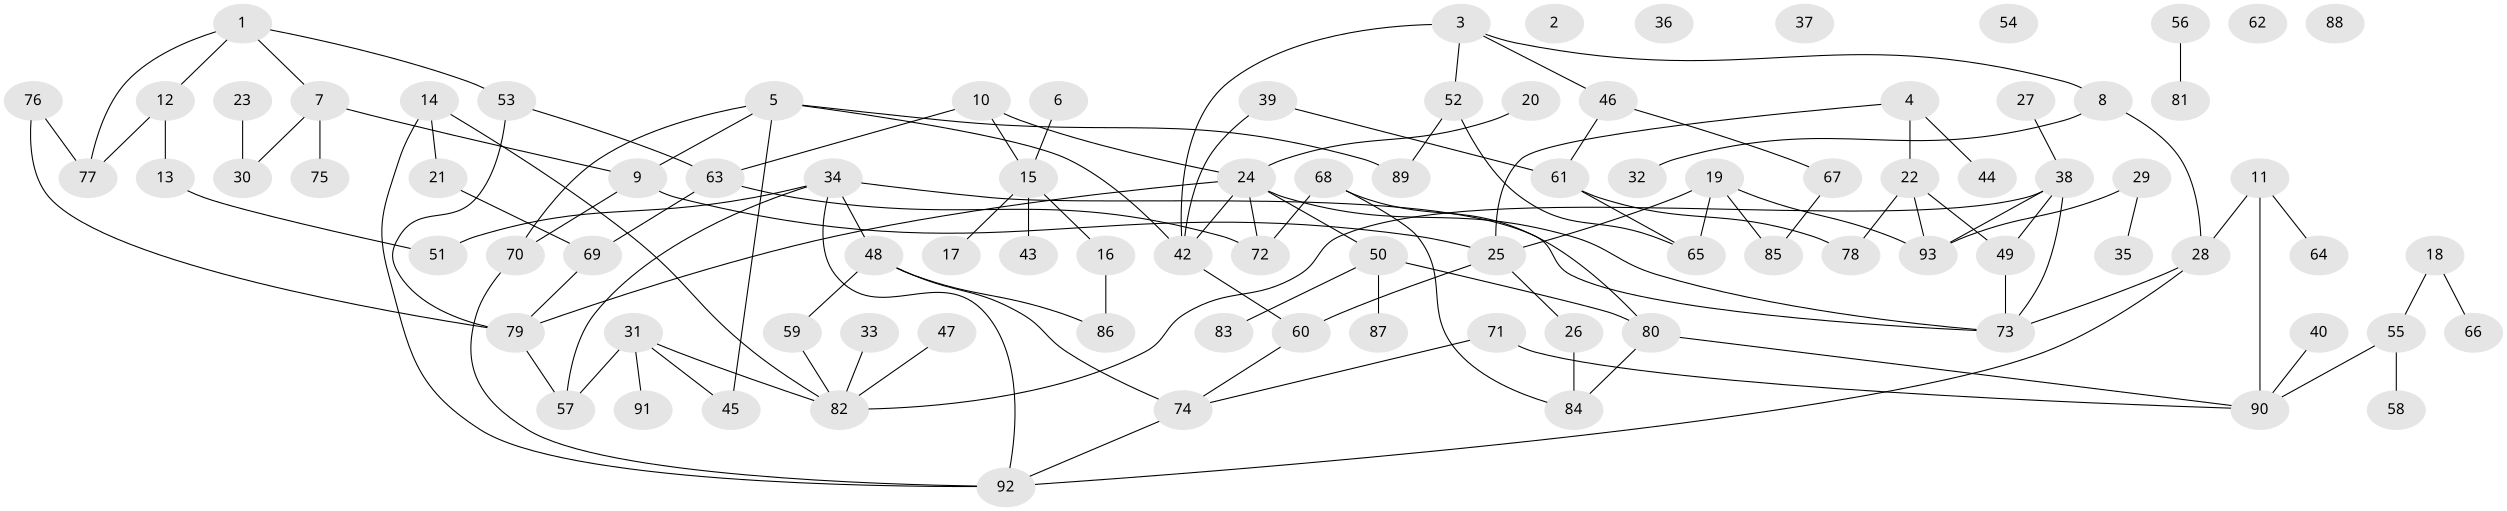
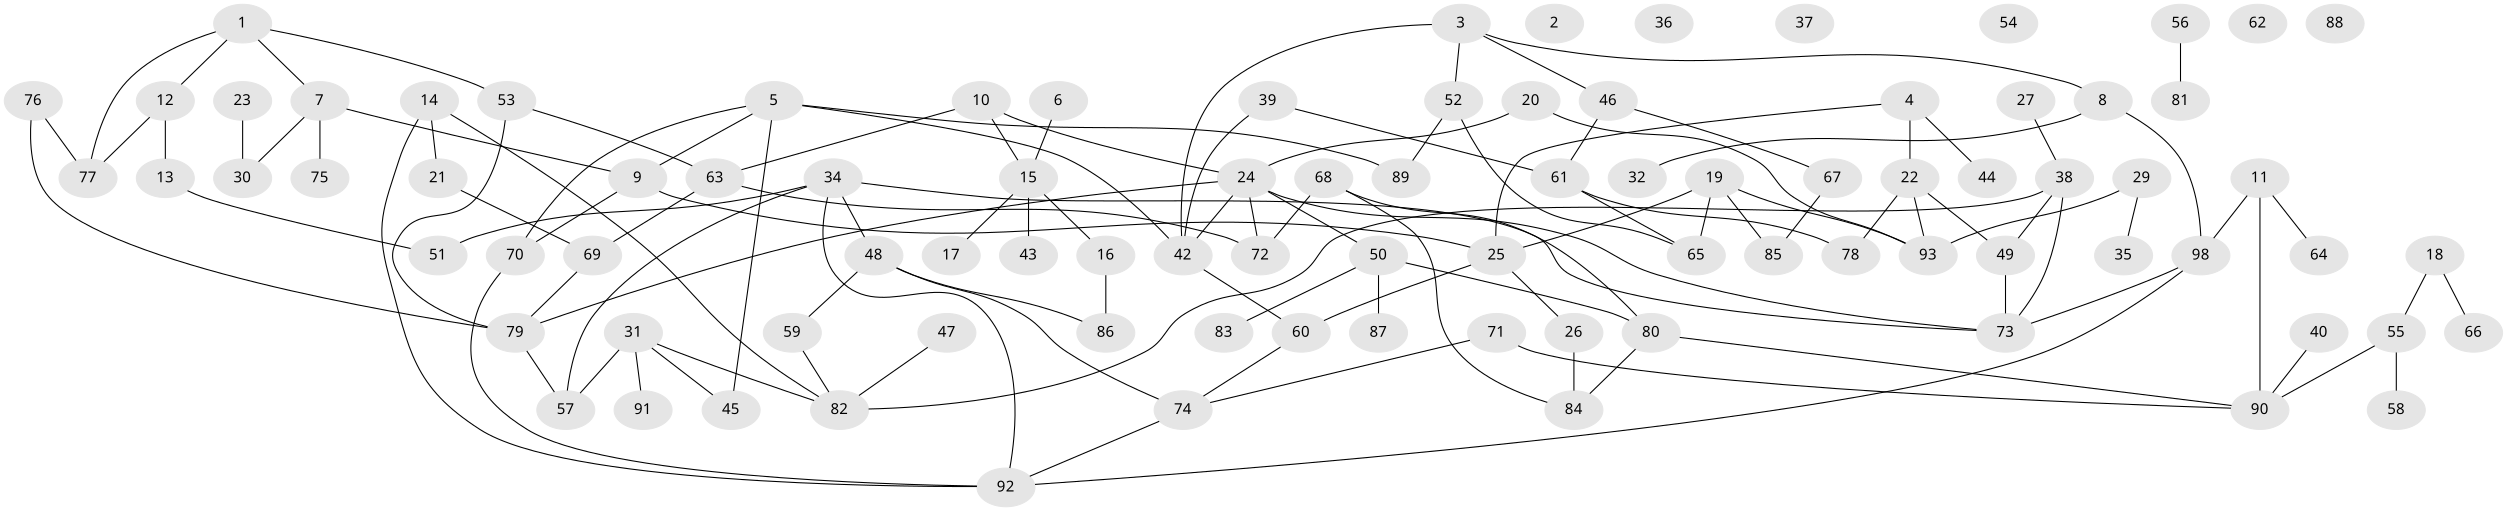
(1997, 217) -> (1740, 153)
(2201, 256) -> (2201, 256)
(870, 333) -> none
